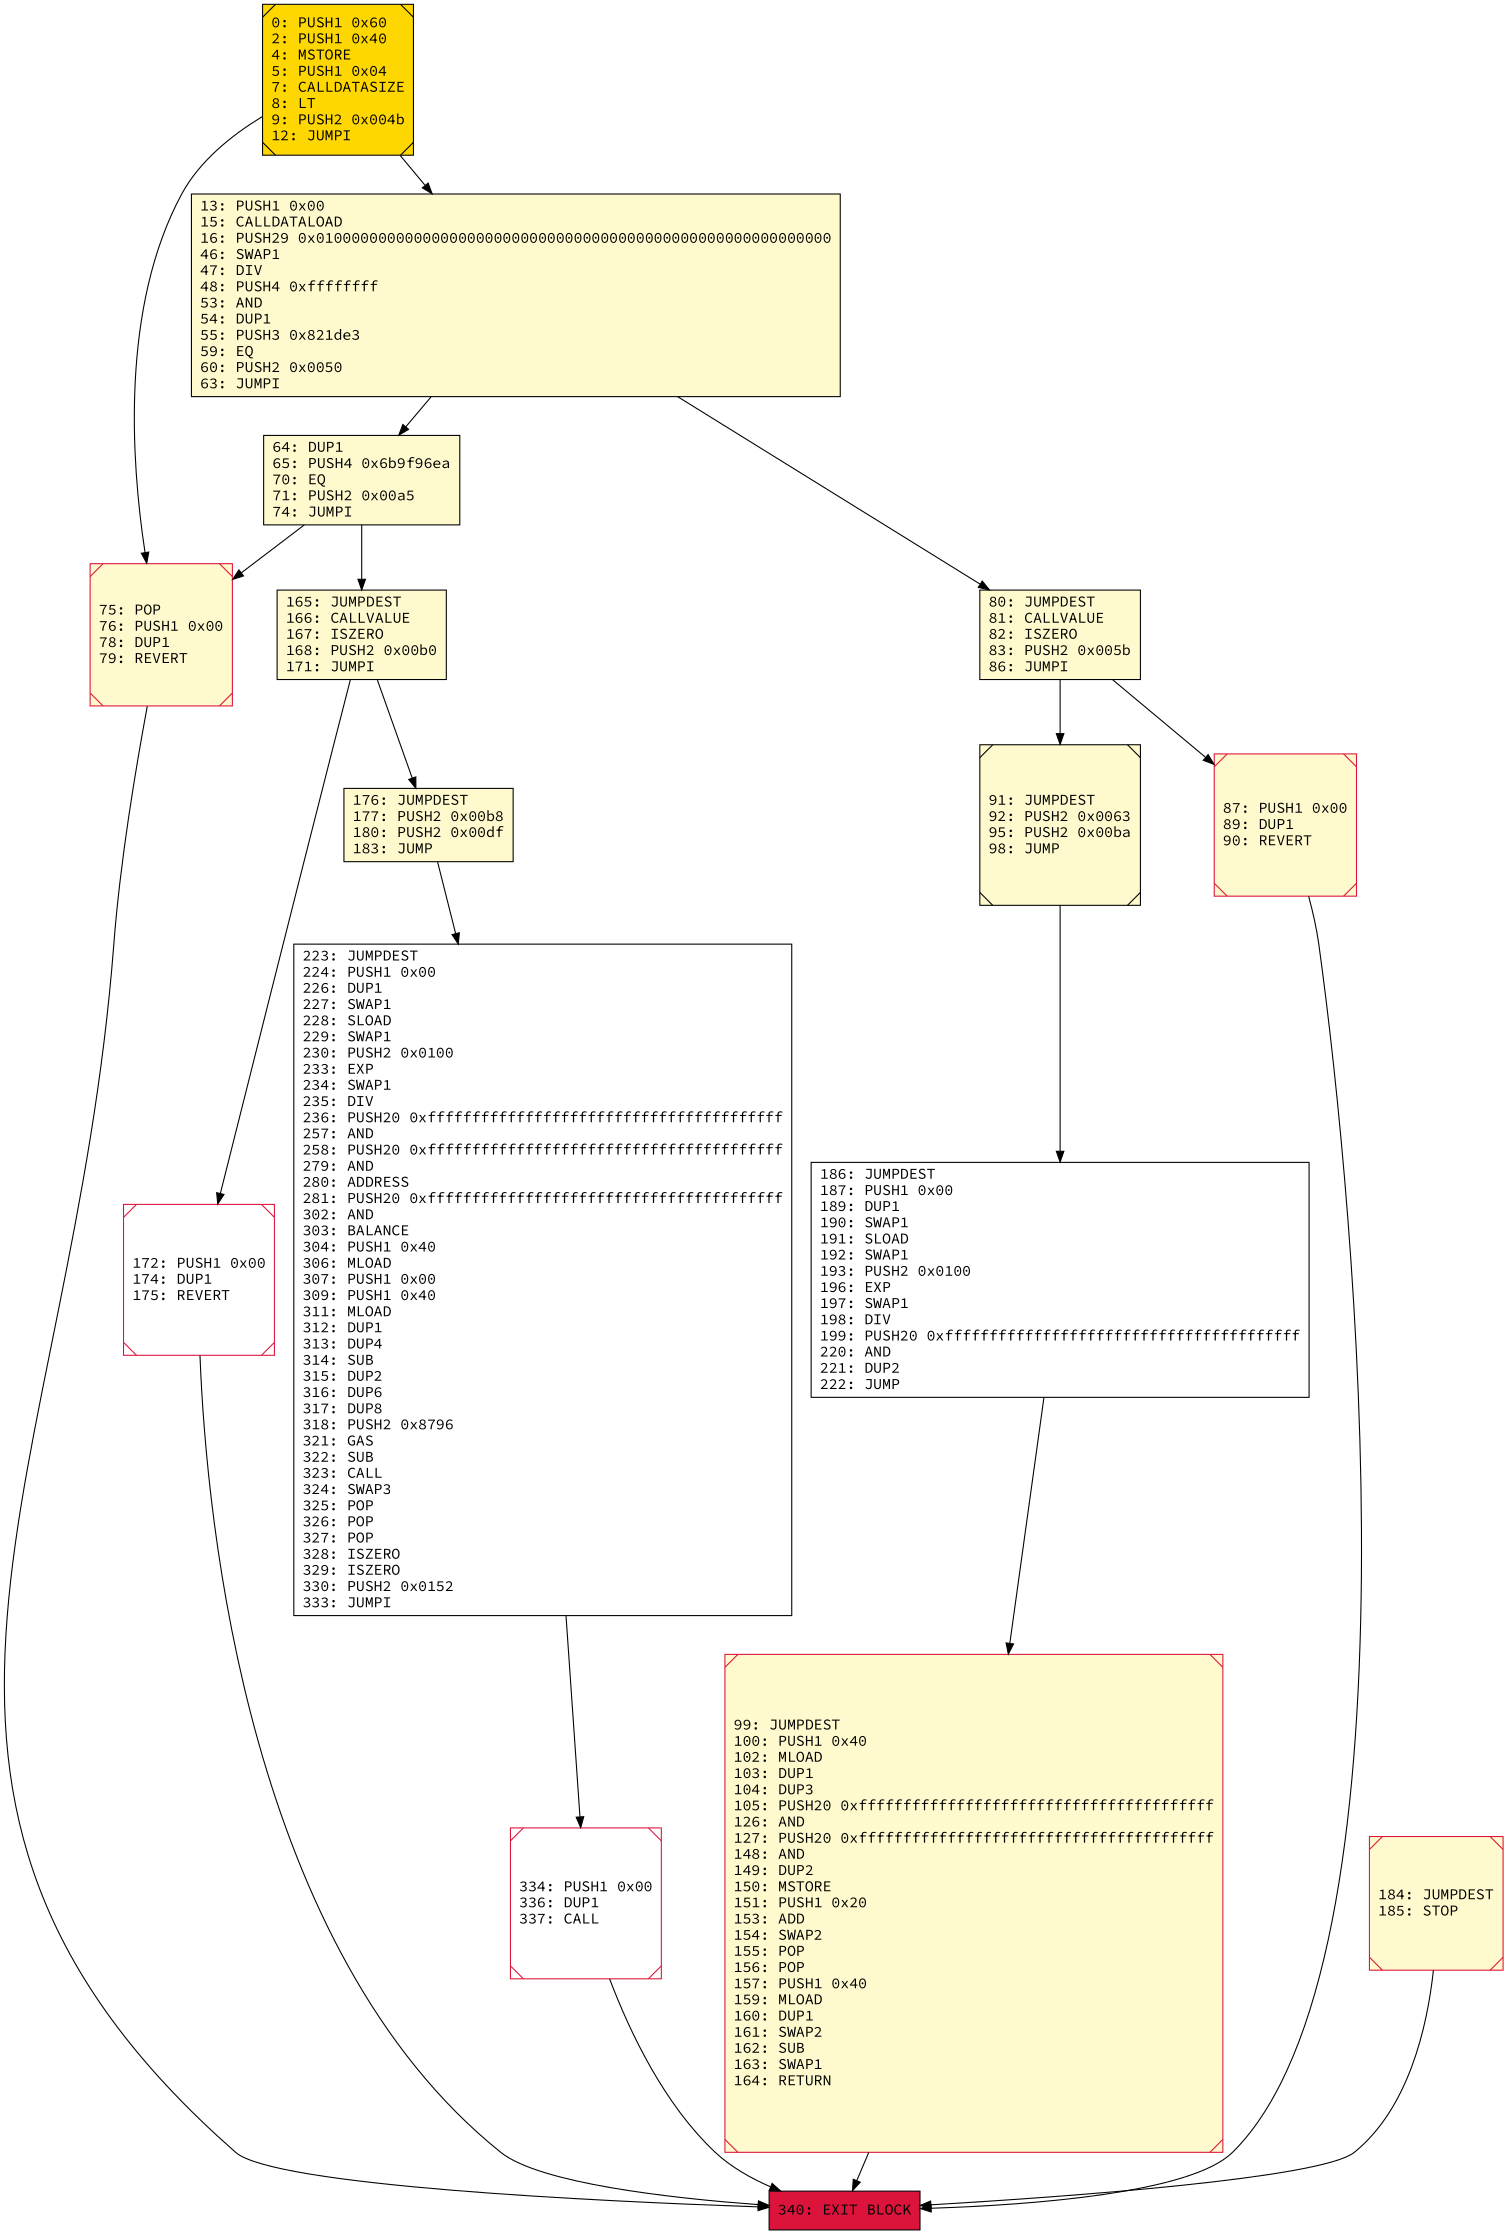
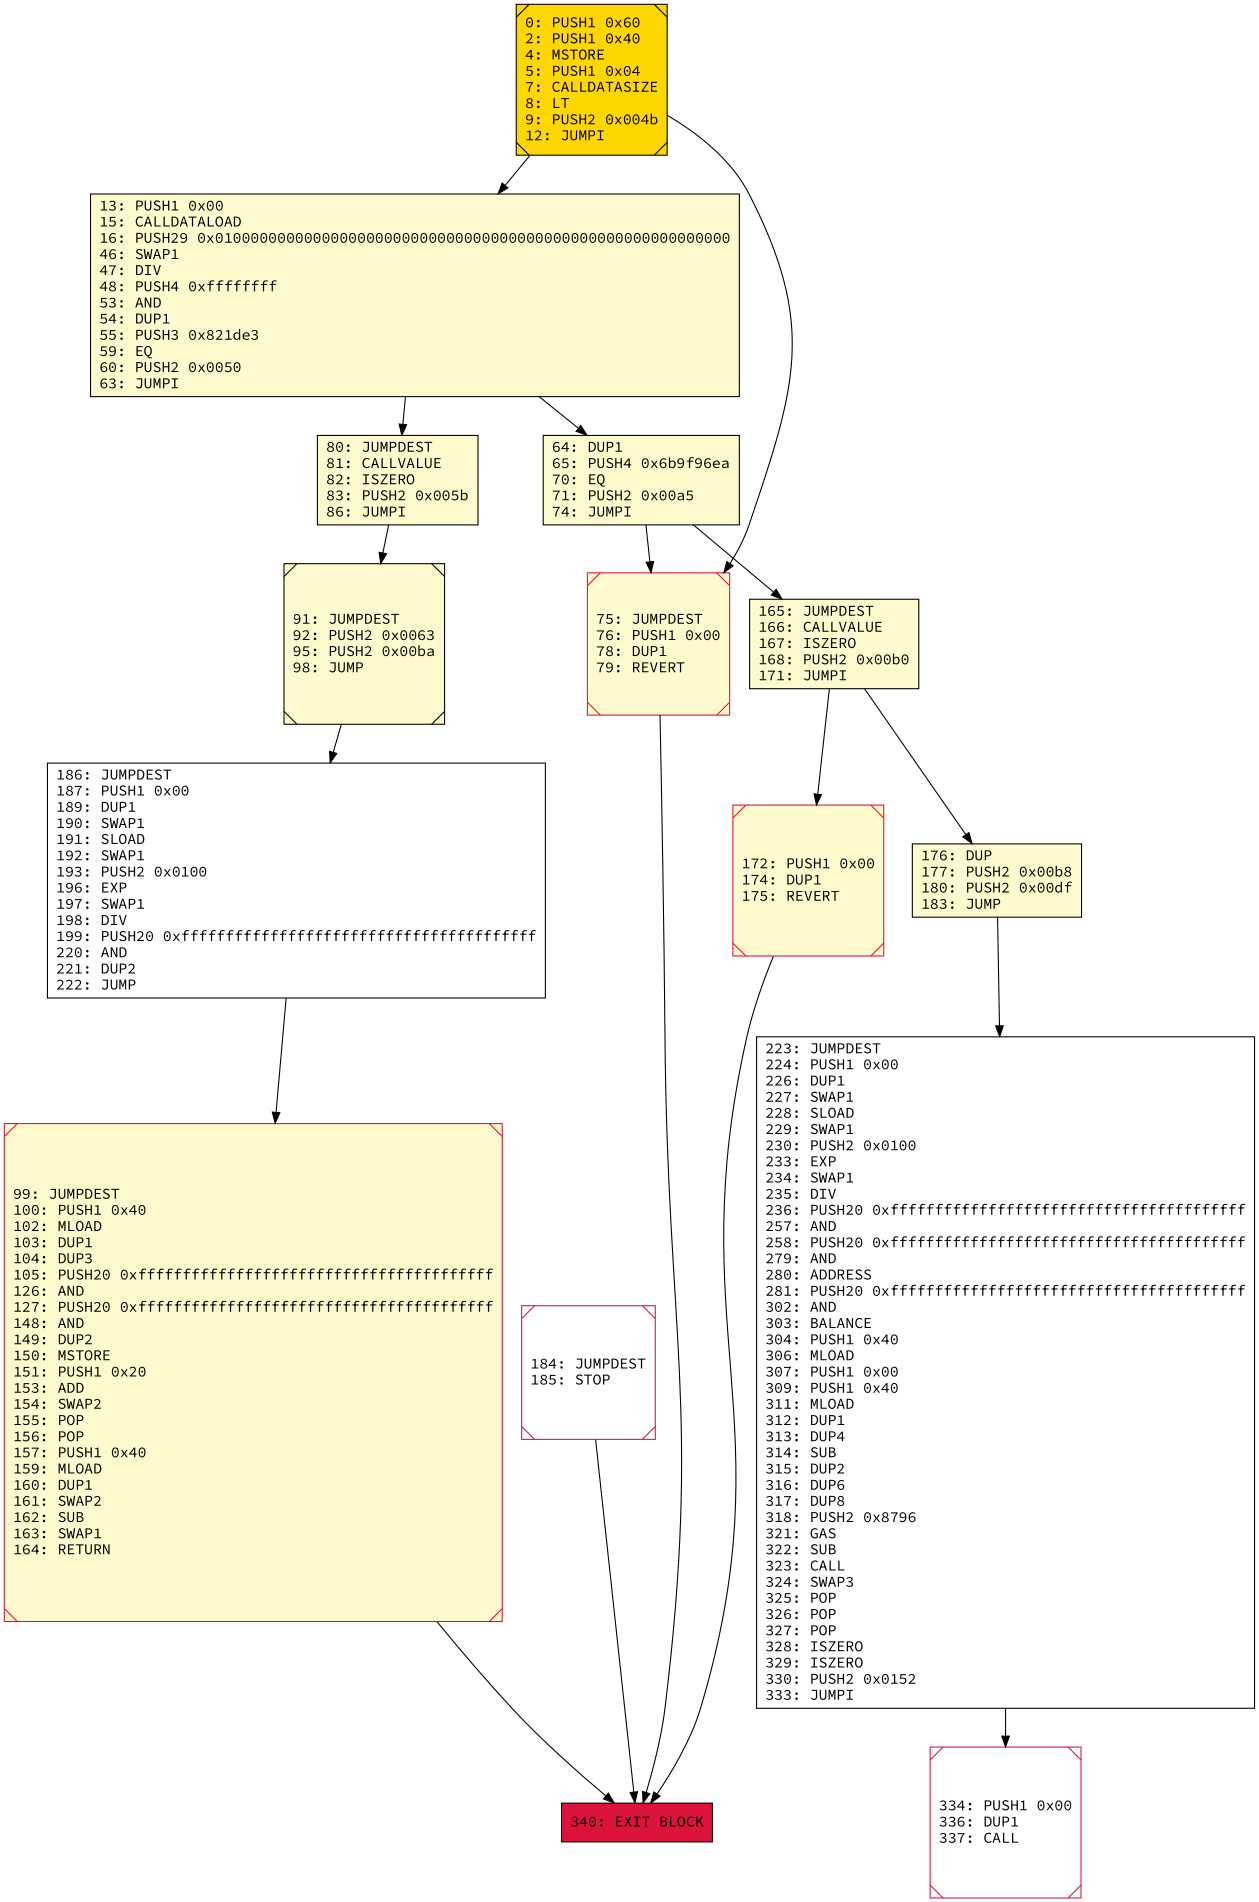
(161, 635) -> (659, 644)
(429, 825) -> (997, 881)
(1285, 825) -> none
(199, 1280) -> (808, 881)
(1436, 1903) -> (588, 1373)
(671, 2099) -> none
